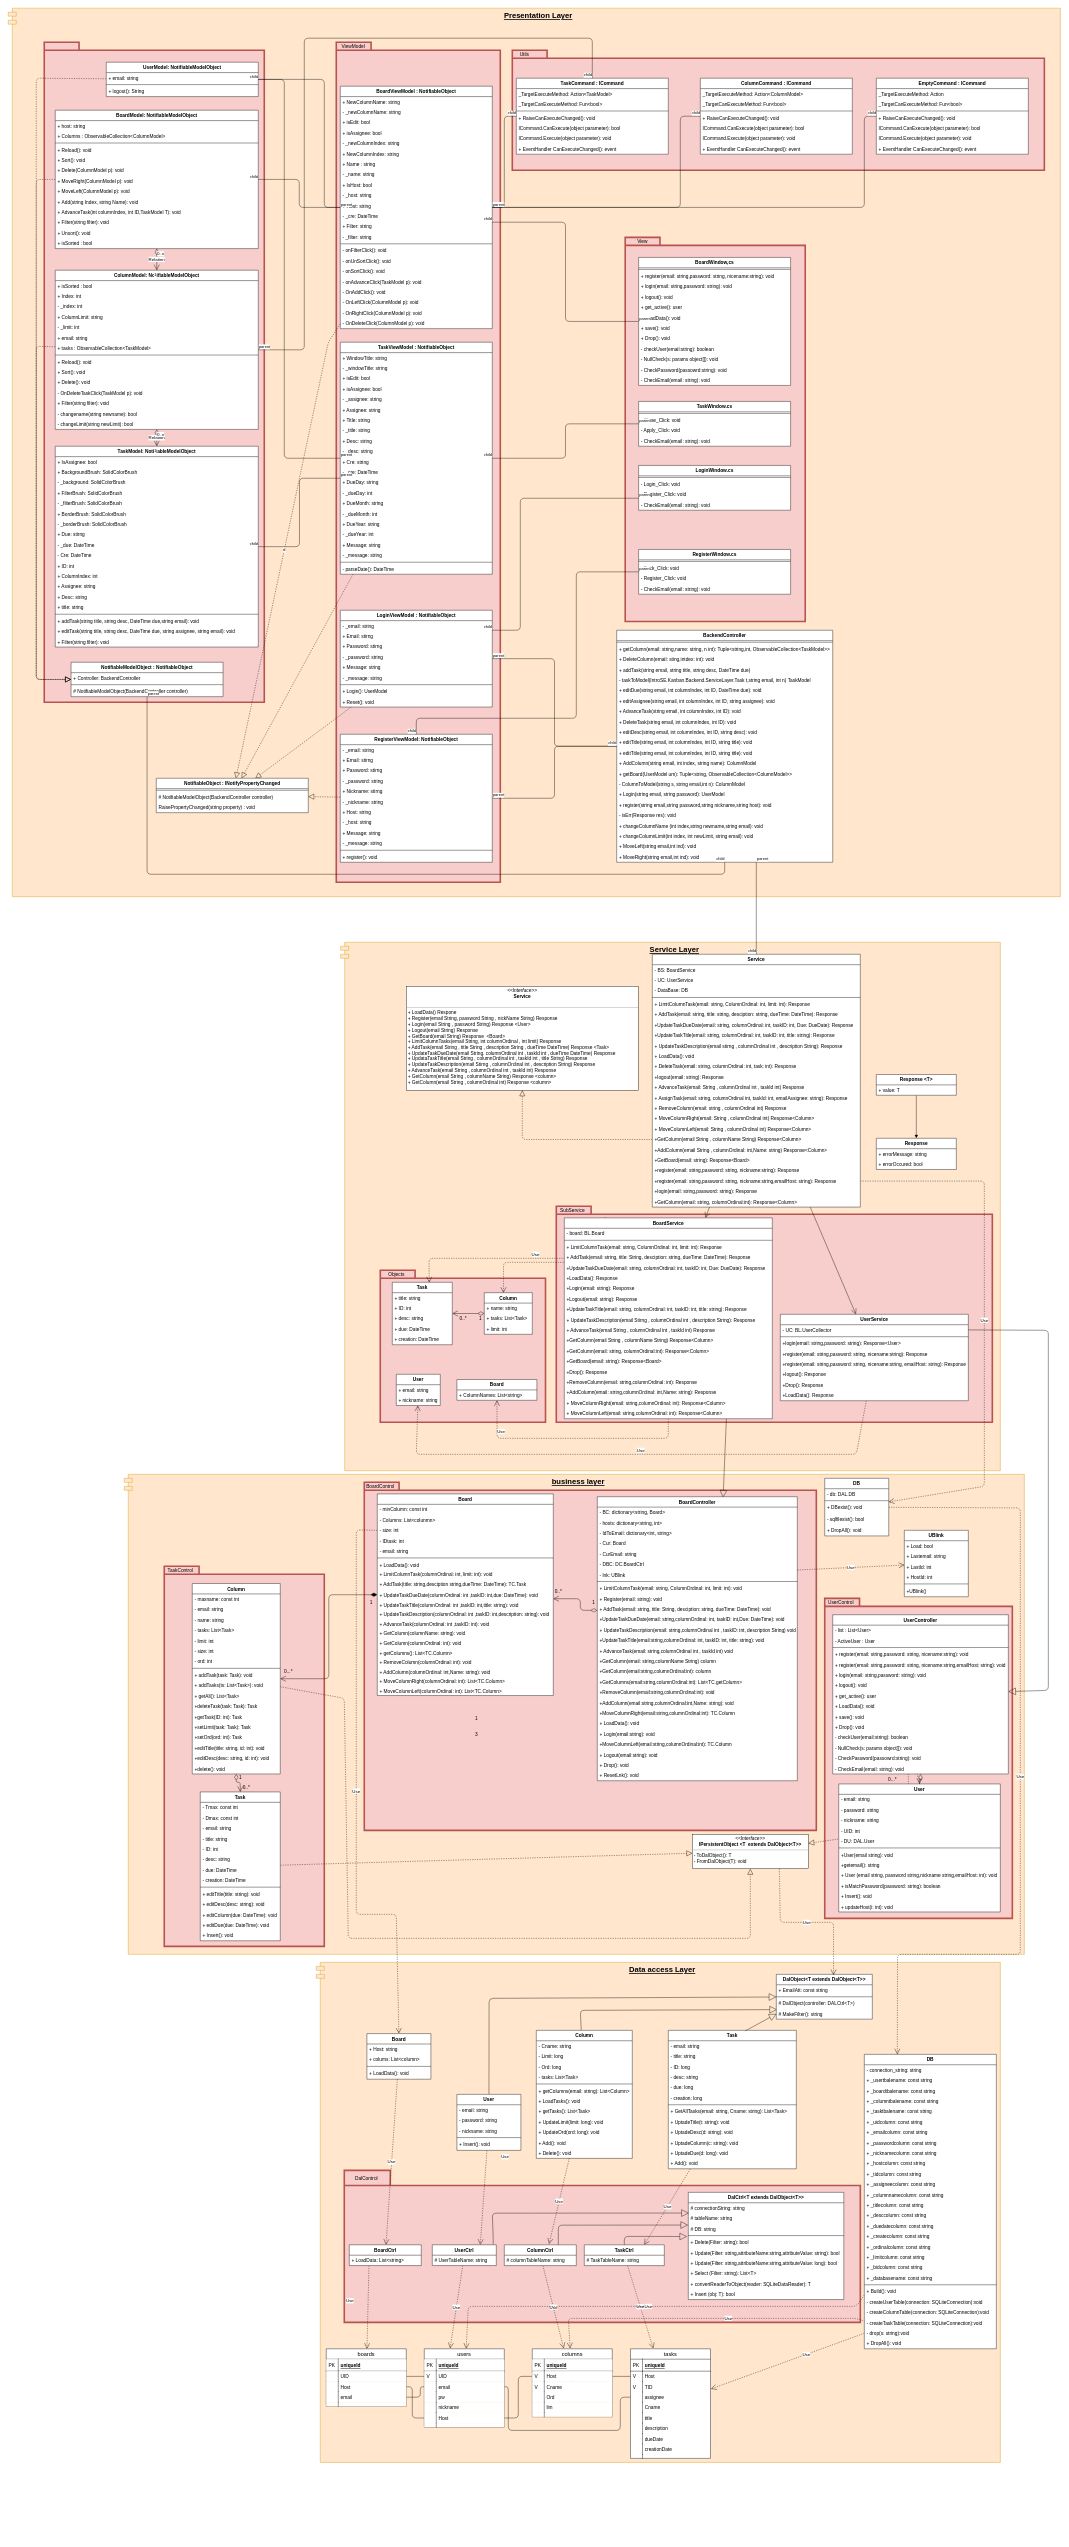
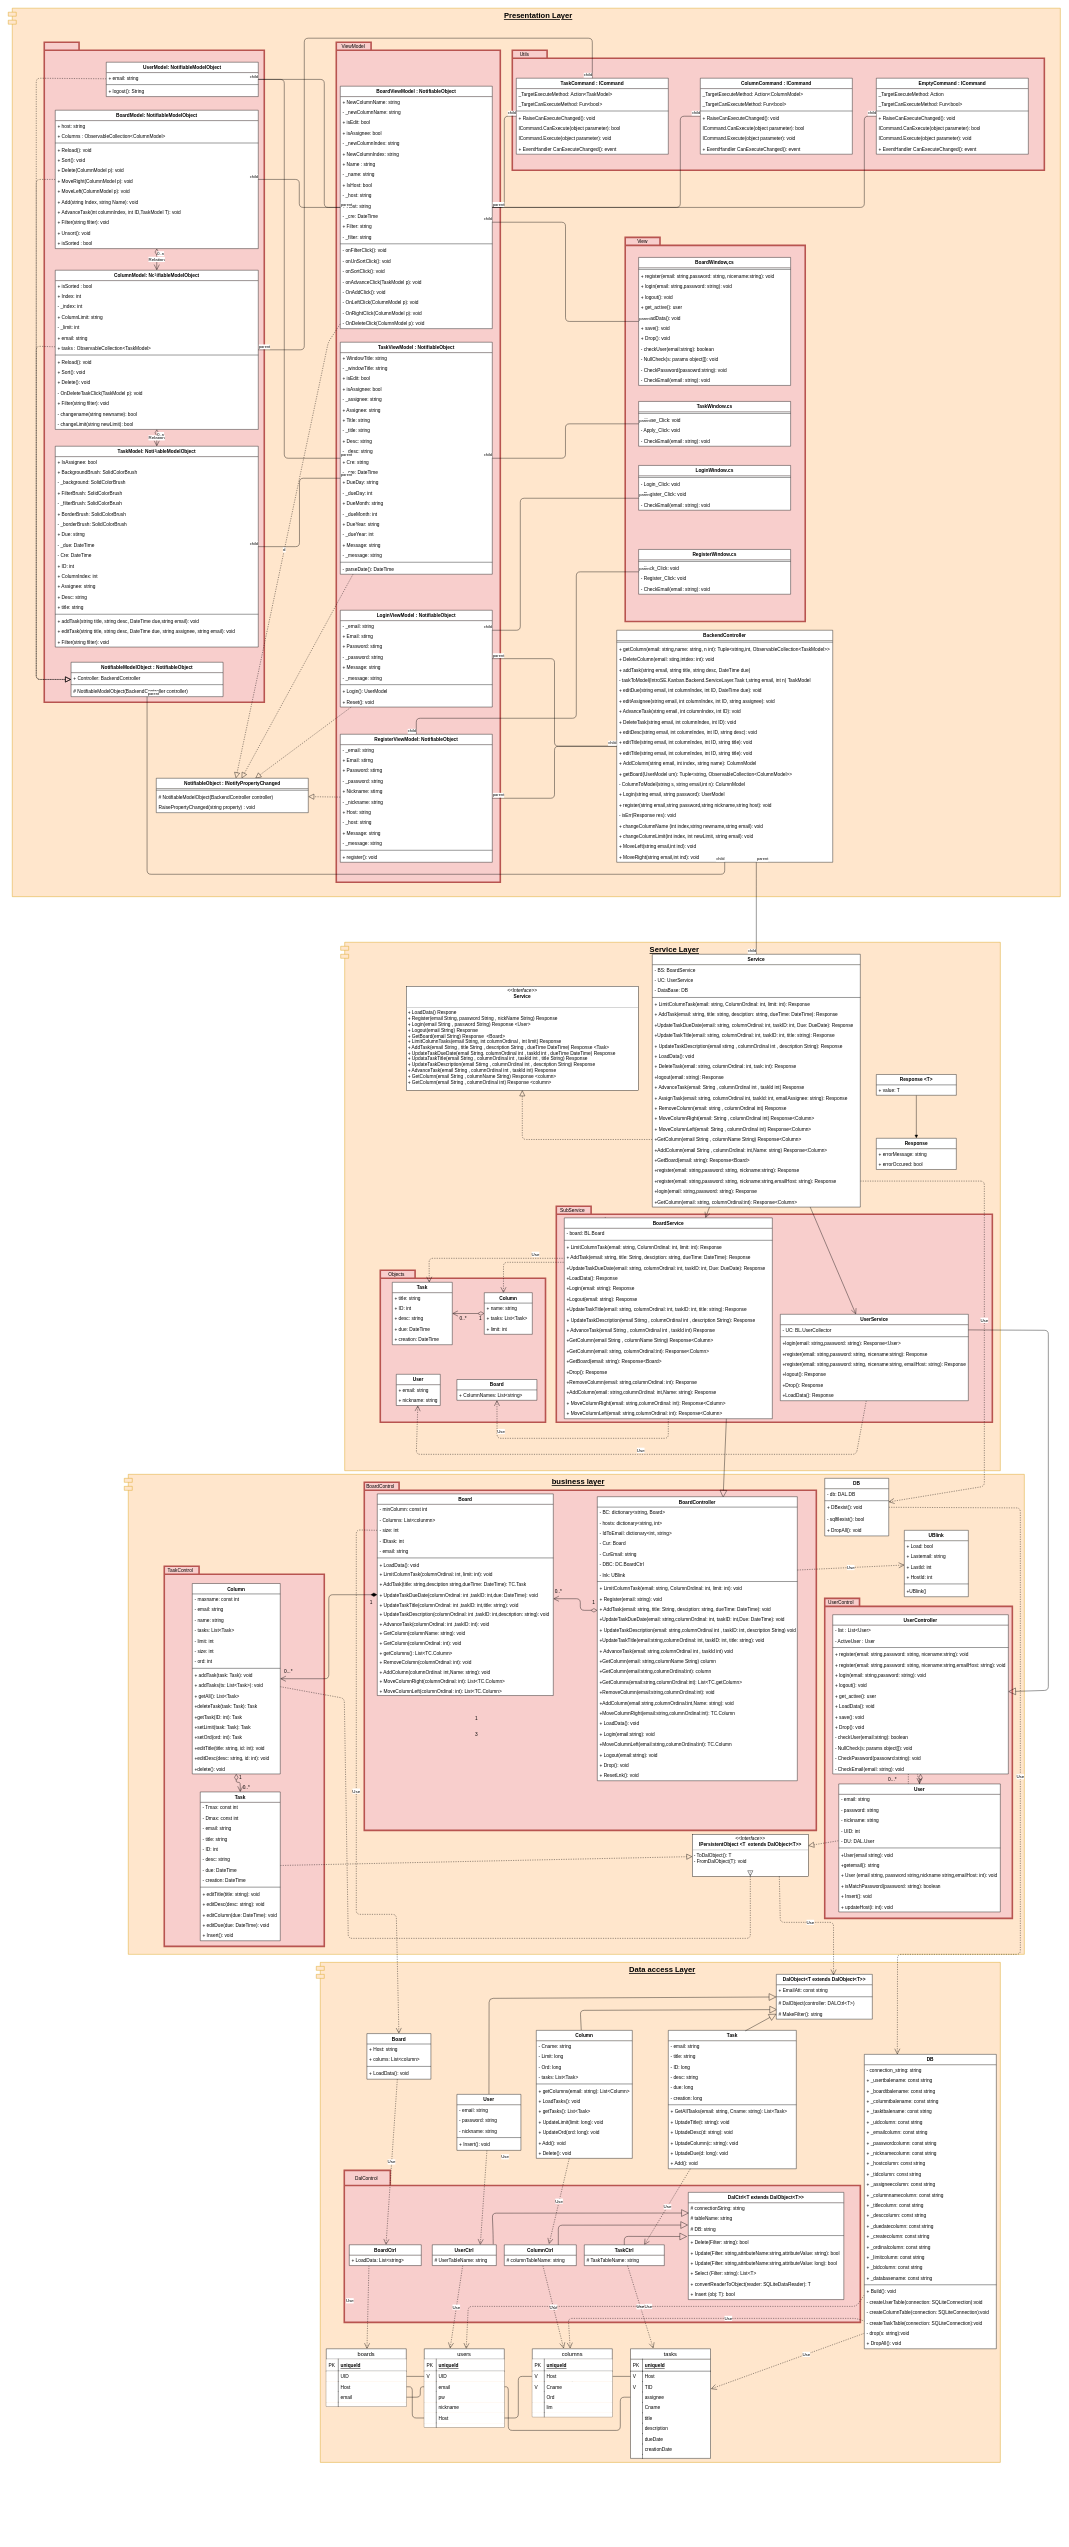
(750, 1851) -> (750, 1855)
